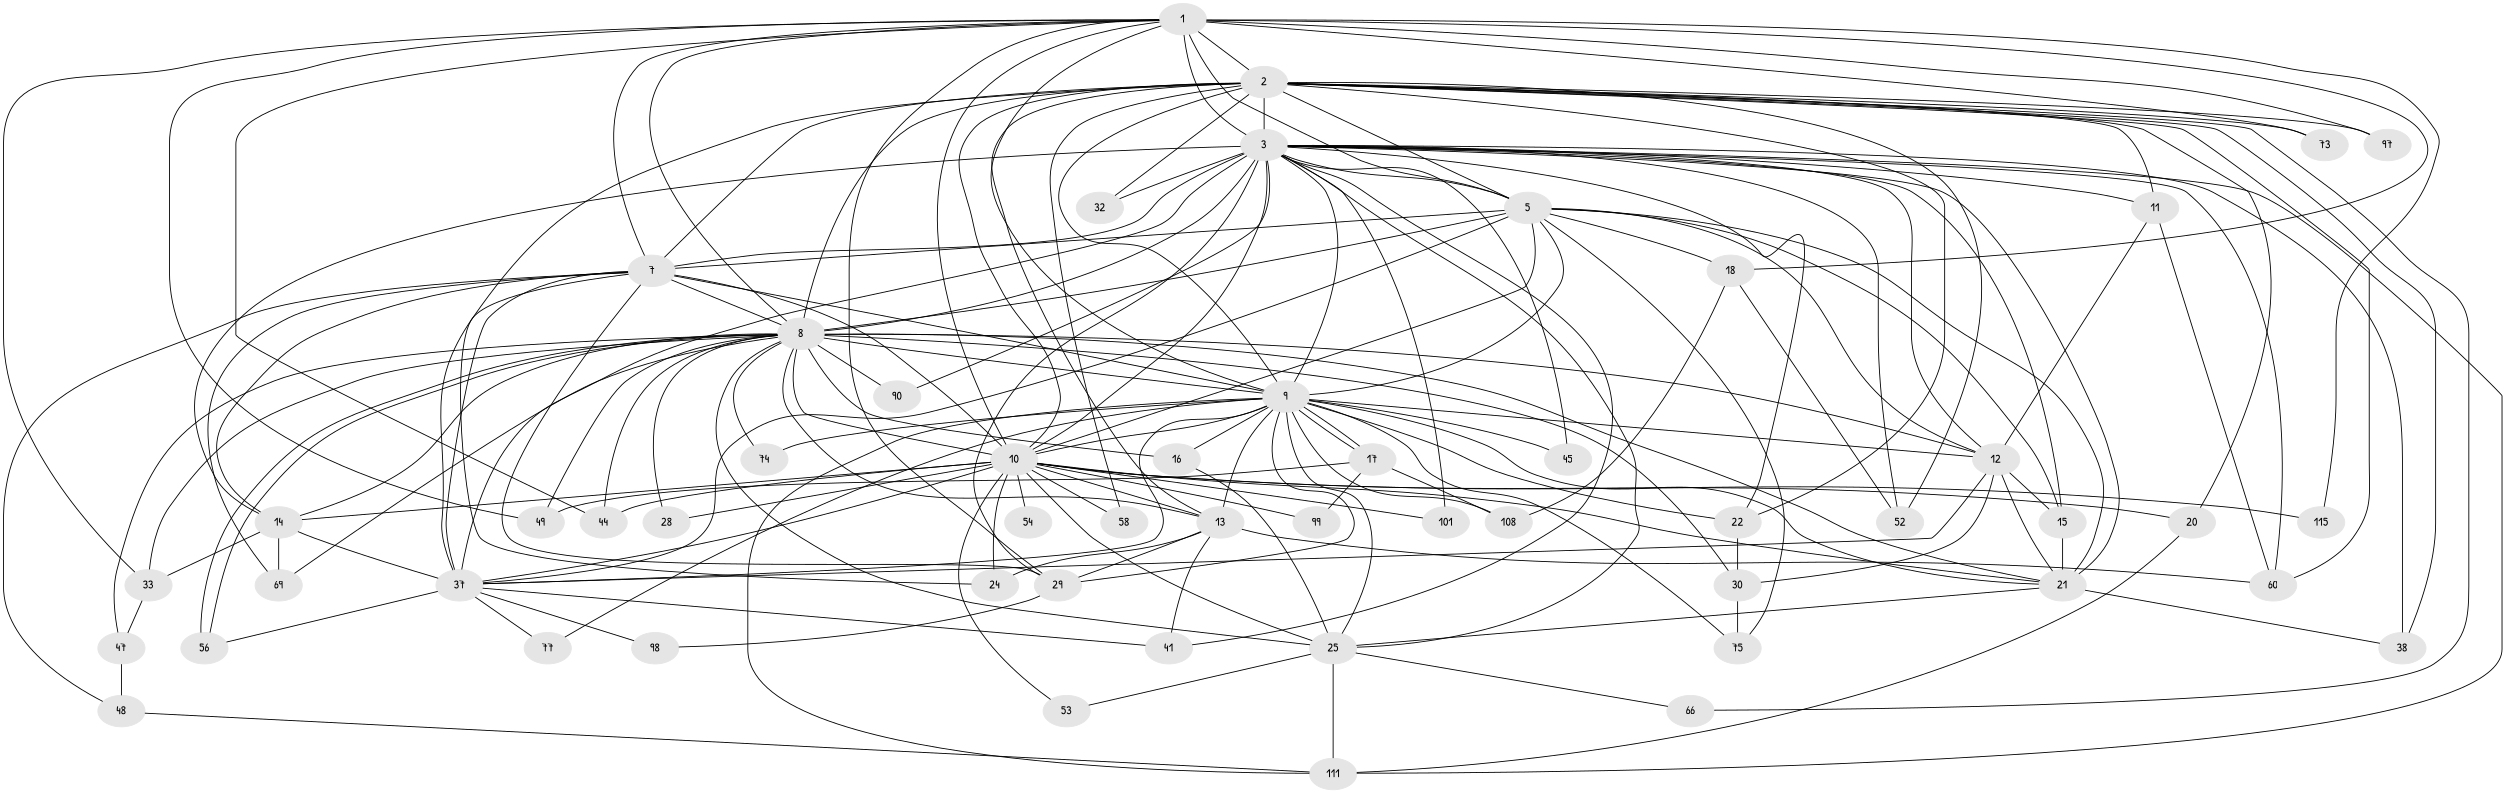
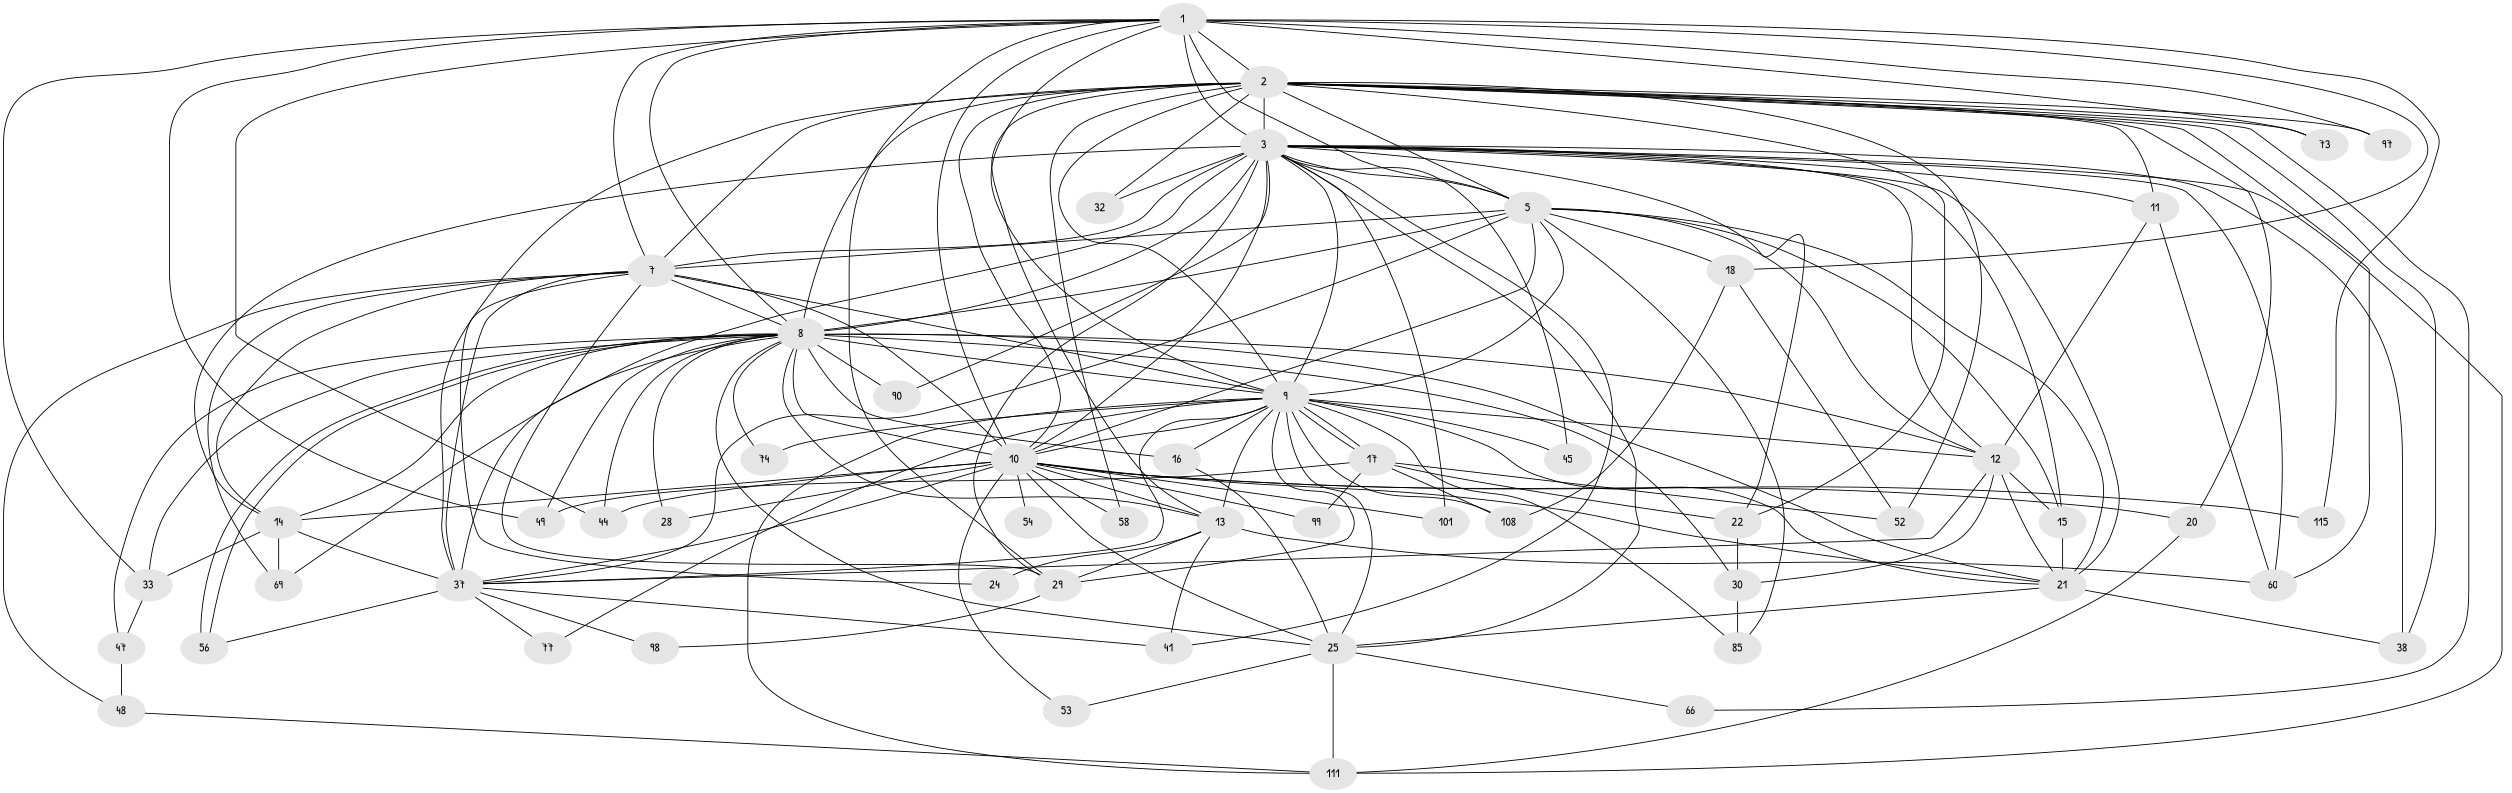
(1719, 176) -> (1684, 497)
(1507, 475) -> (1554, 494)
(995, 521) -> none
(1738, 648) -> (1738, 648)
